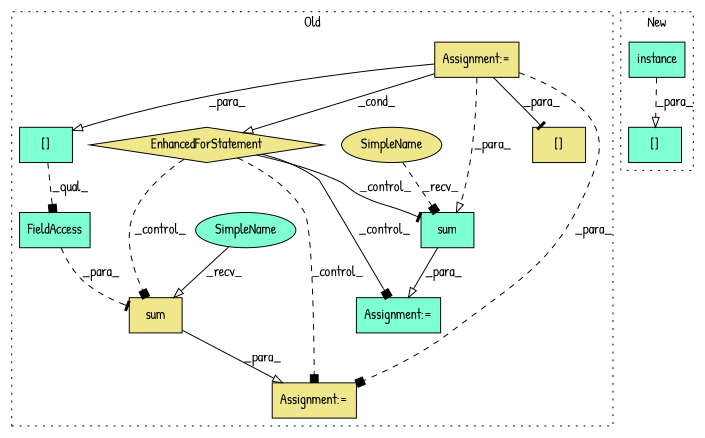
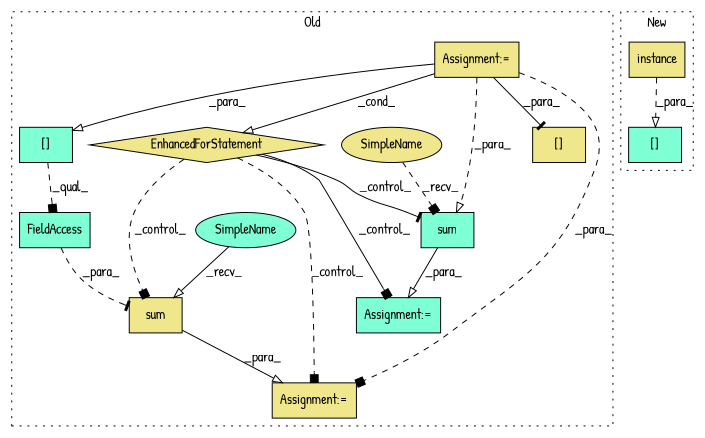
(657, 60) -> (657, 60)
